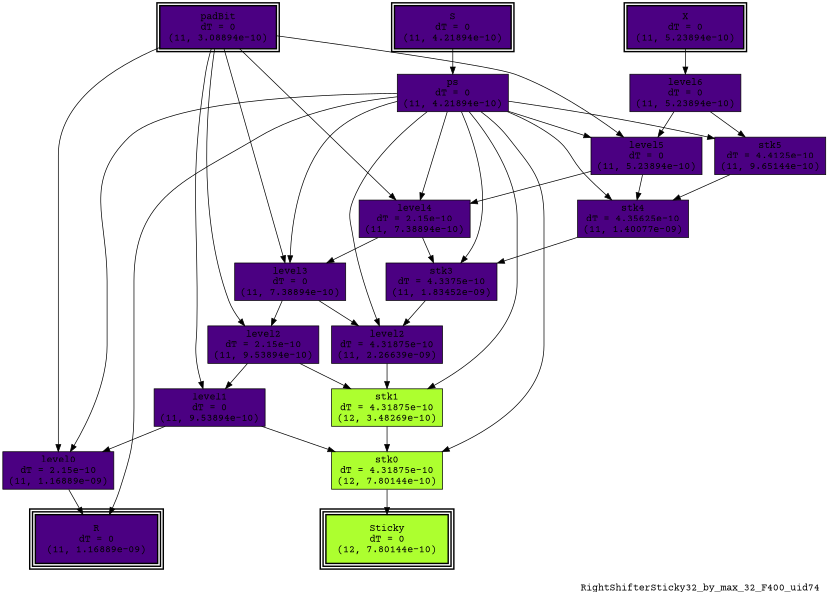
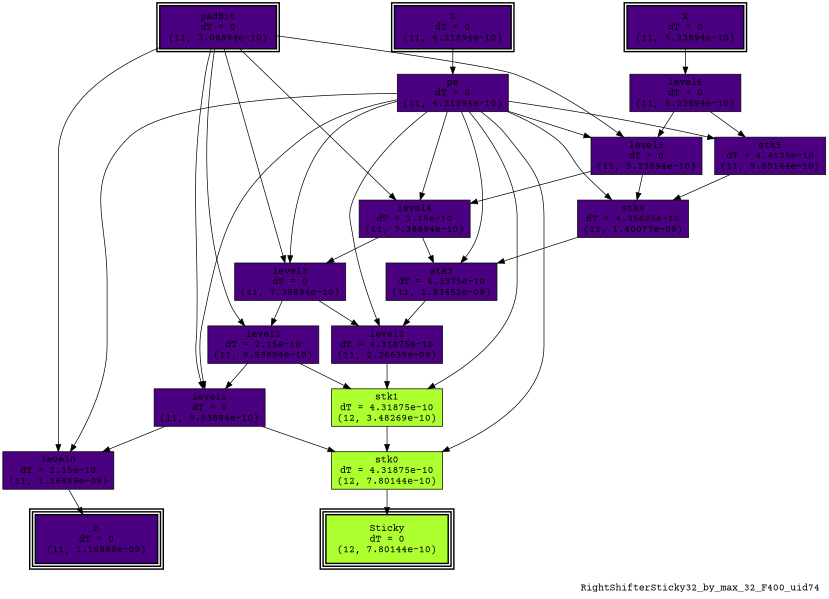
(146, 224) -> (242, 200)
